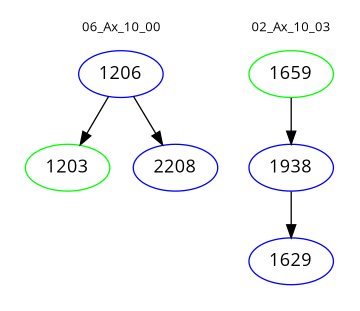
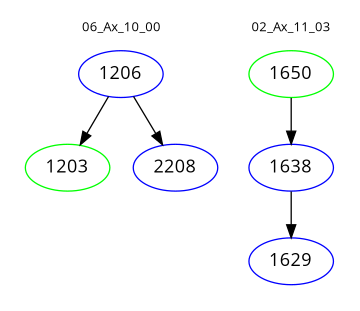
(291, 28) -> (291, 28)
(291, 74) -> (291, 74)
(291, 168) -> (291, 168)
